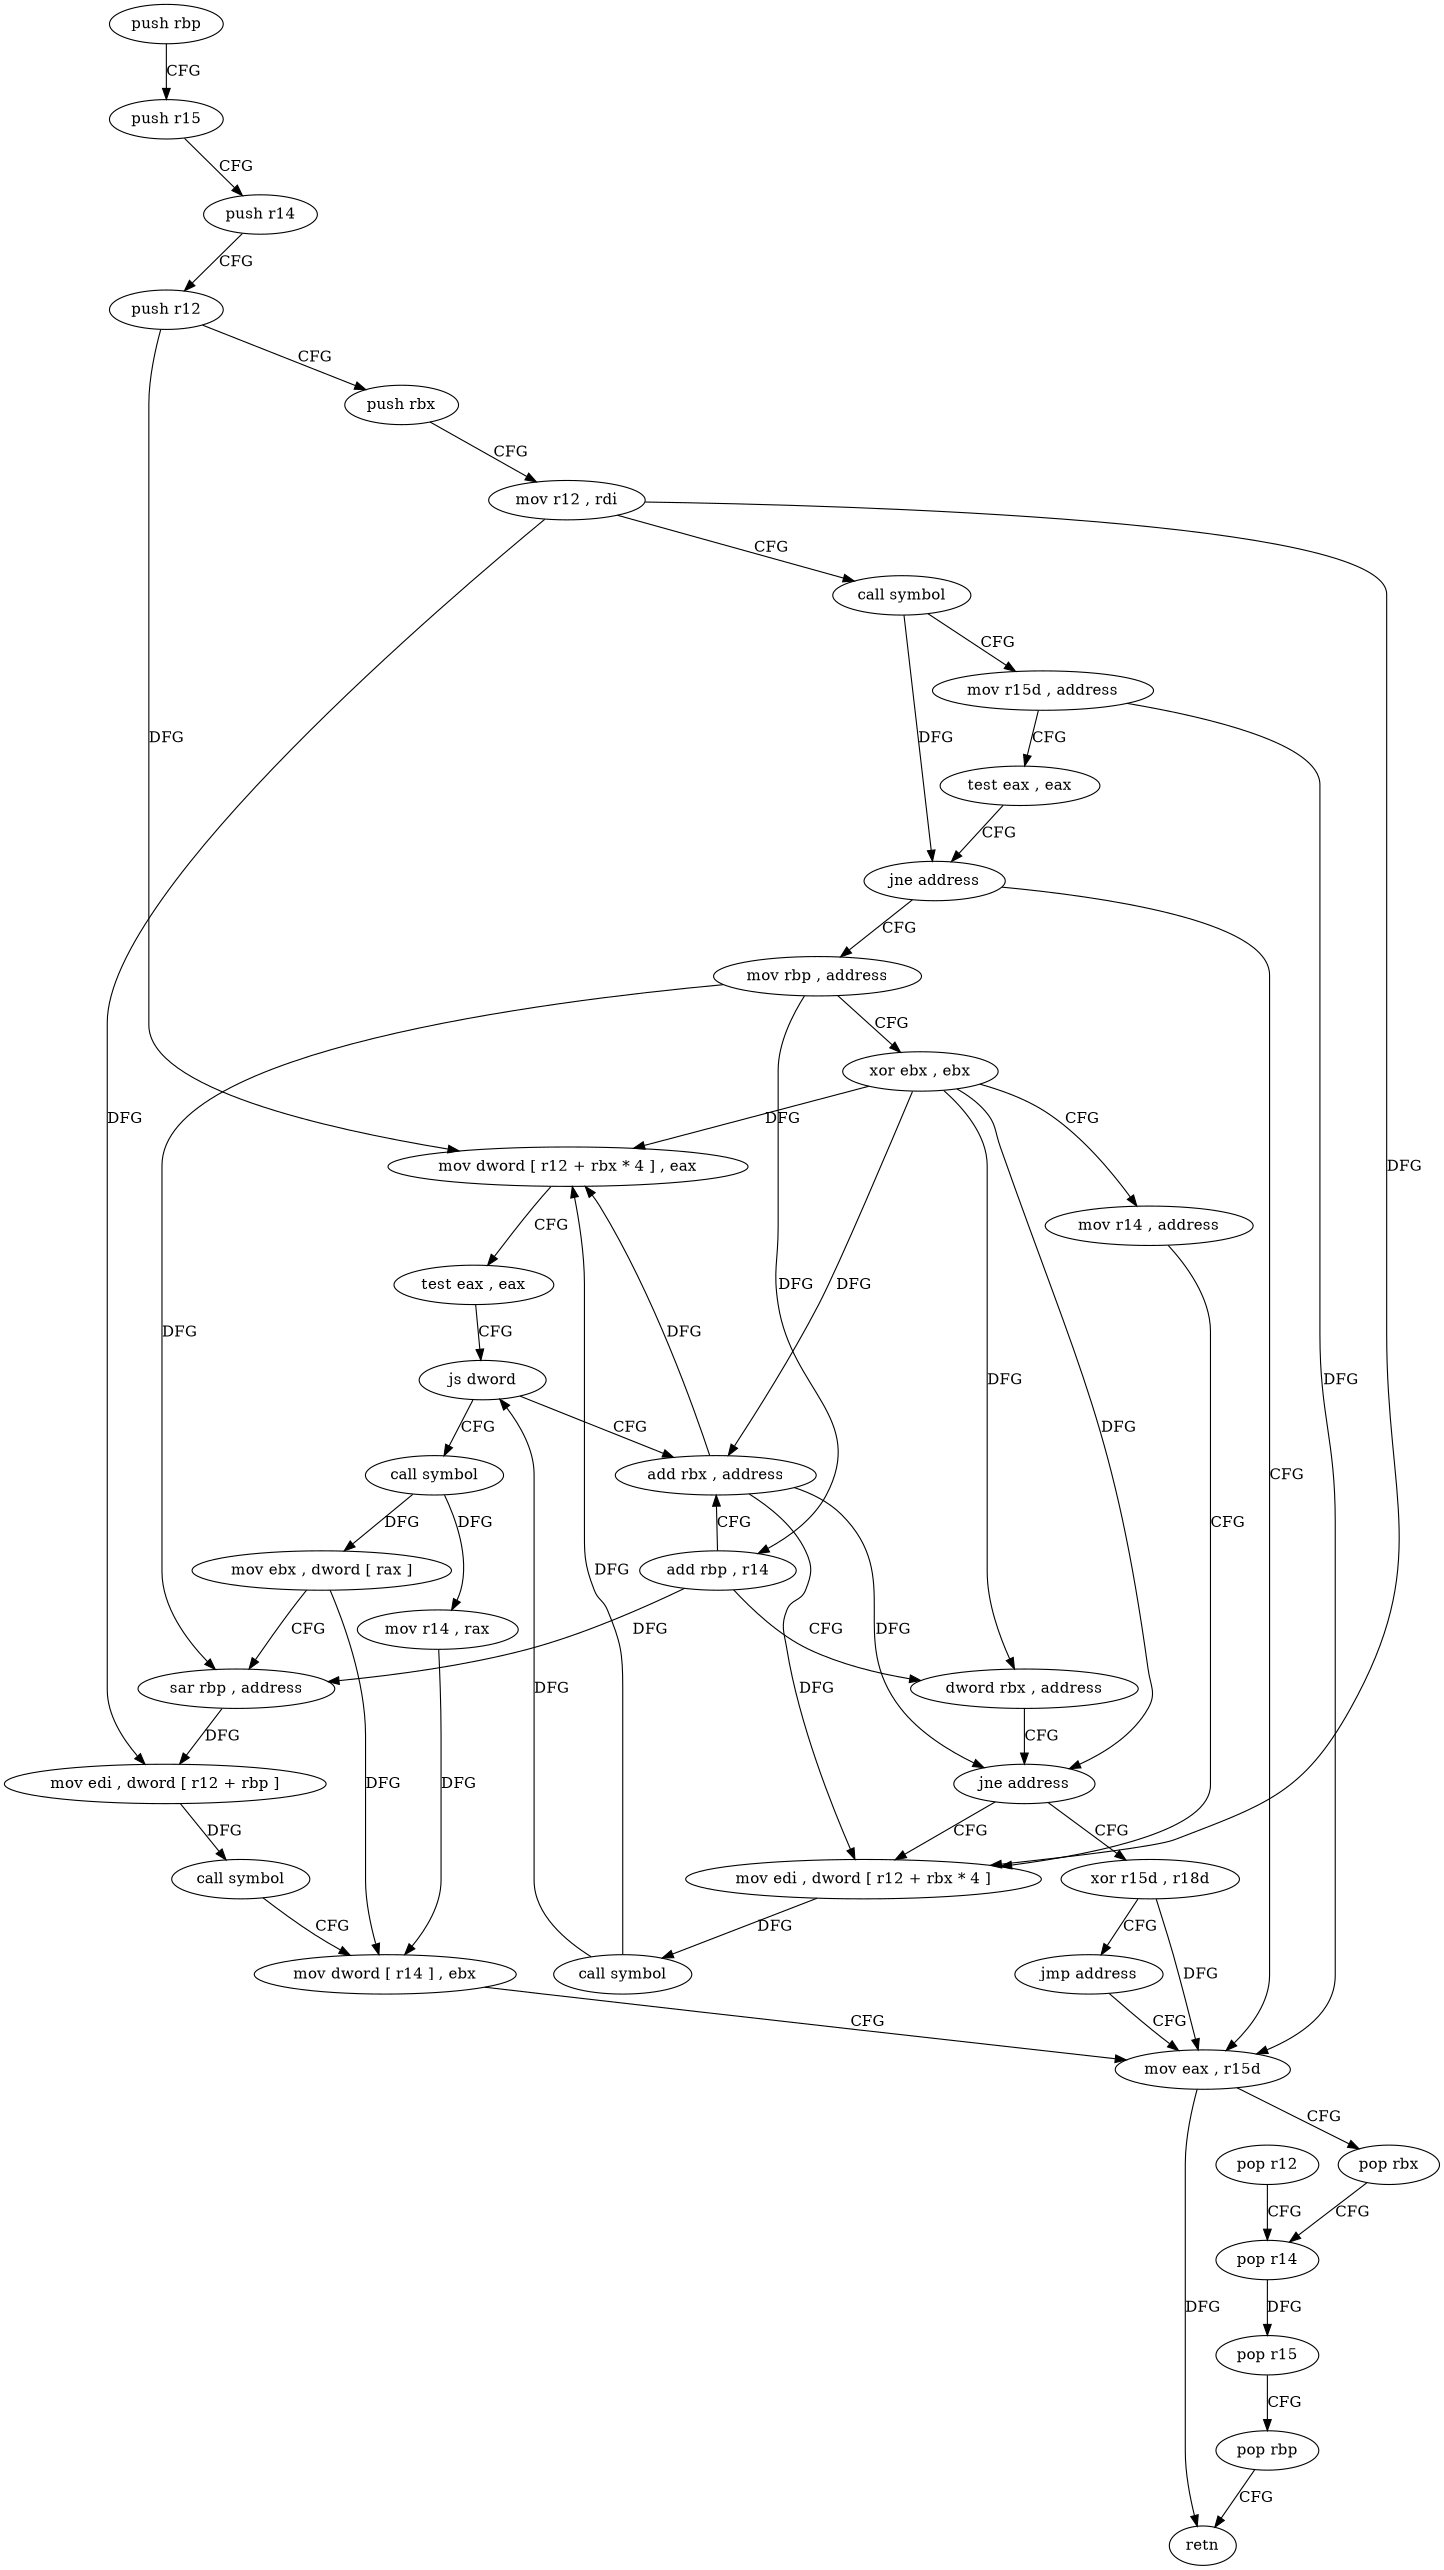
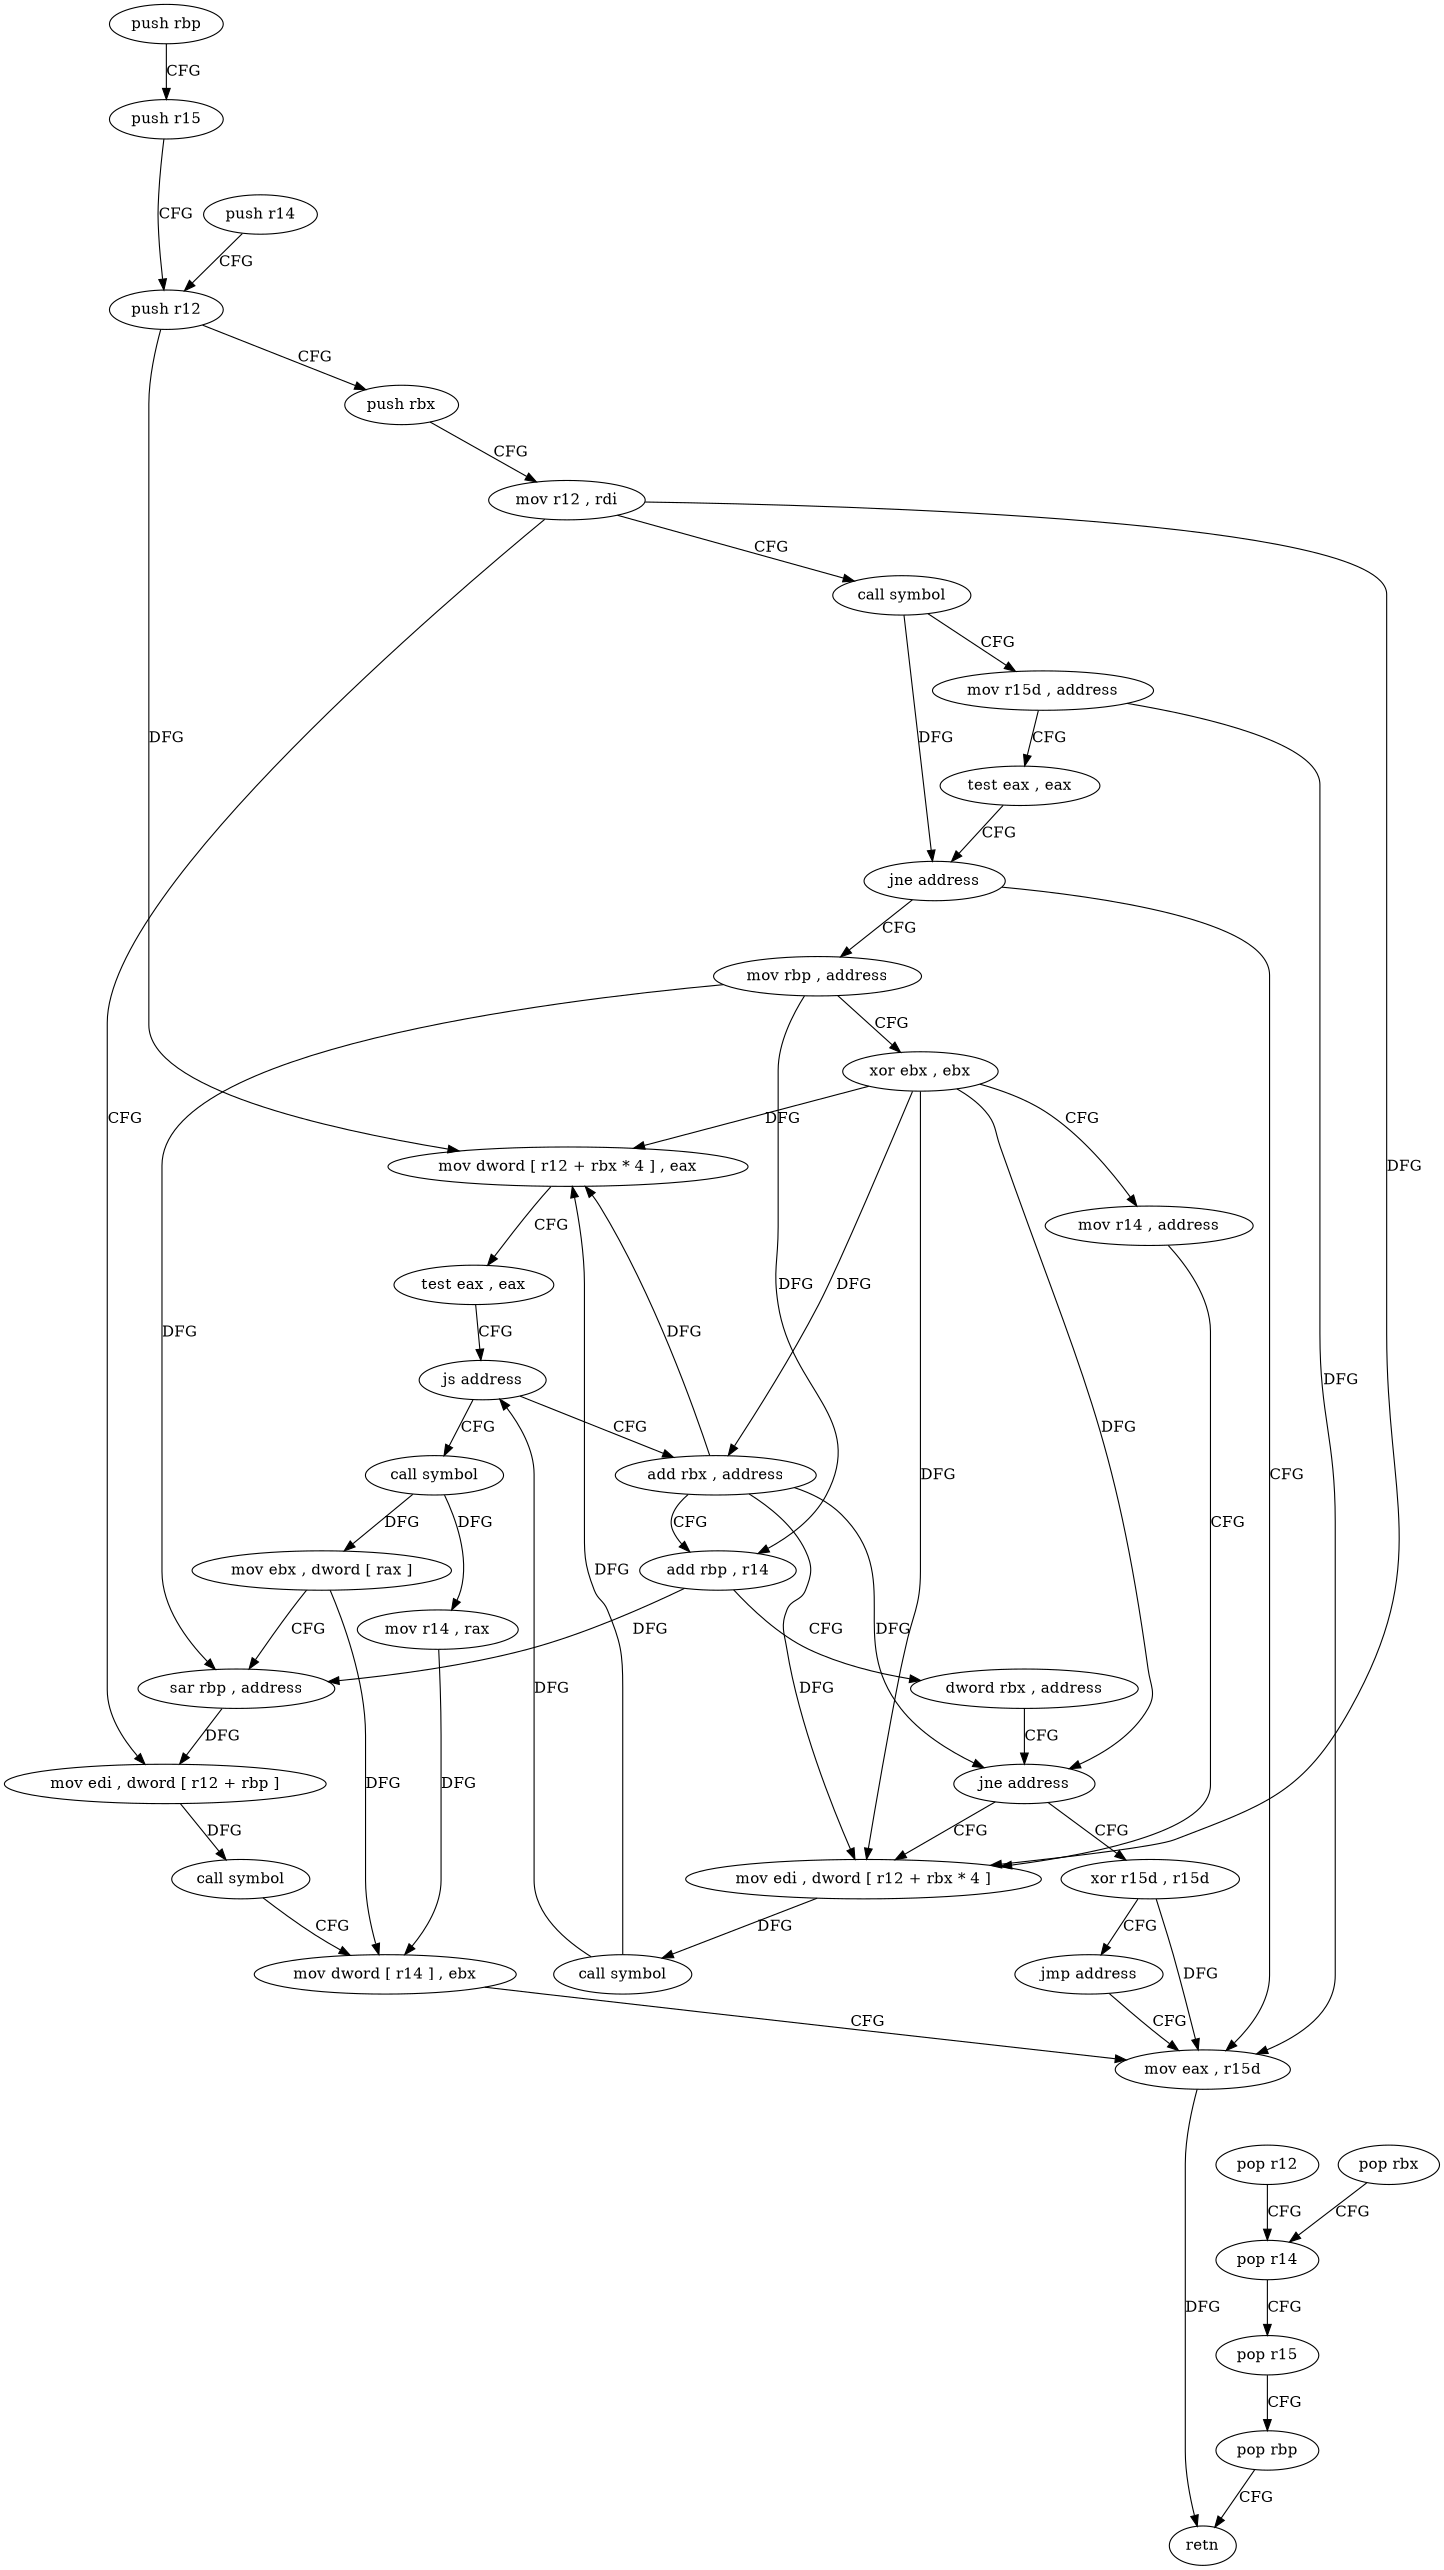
(209, 163) -> (158, 209)
(125, 1119) -> (125, 1119)
(987, 1369) -> (920, 1472)
(483, 1380) -> (483, 1380)
(717, 1528) -> (672, 1518)
(1150, 1879) -> (1150, 1879)
(1293, 2116) -> none
(1285, 2308) -> (1285, 2308)
